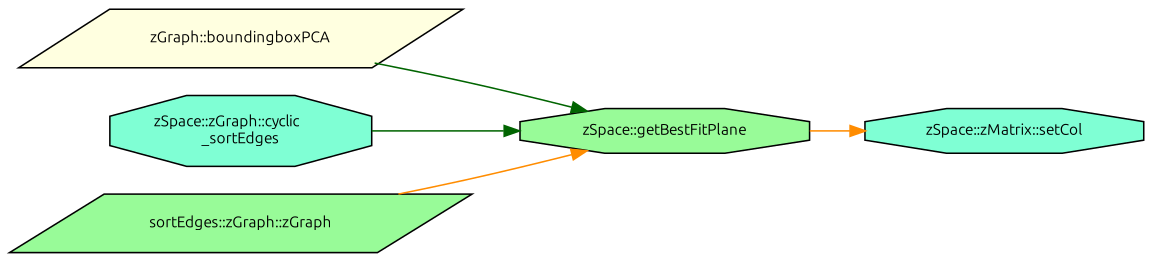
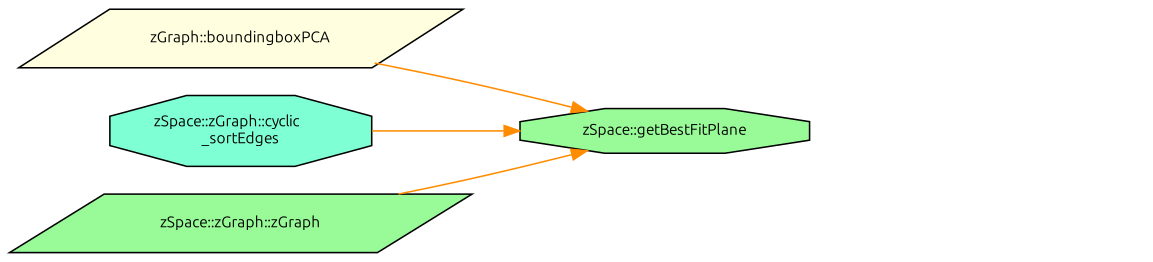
(474, 84) -> (474, 84)
(438, 131) -> (438, 131)
(1004, 131) -> none
(241, 223) -> (241, 223)
